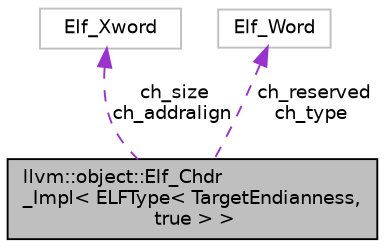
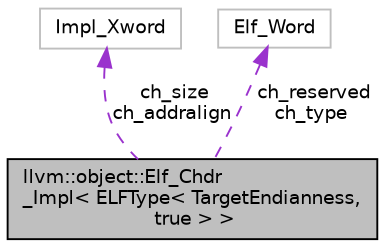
(111, 29) -> (111, 29)
